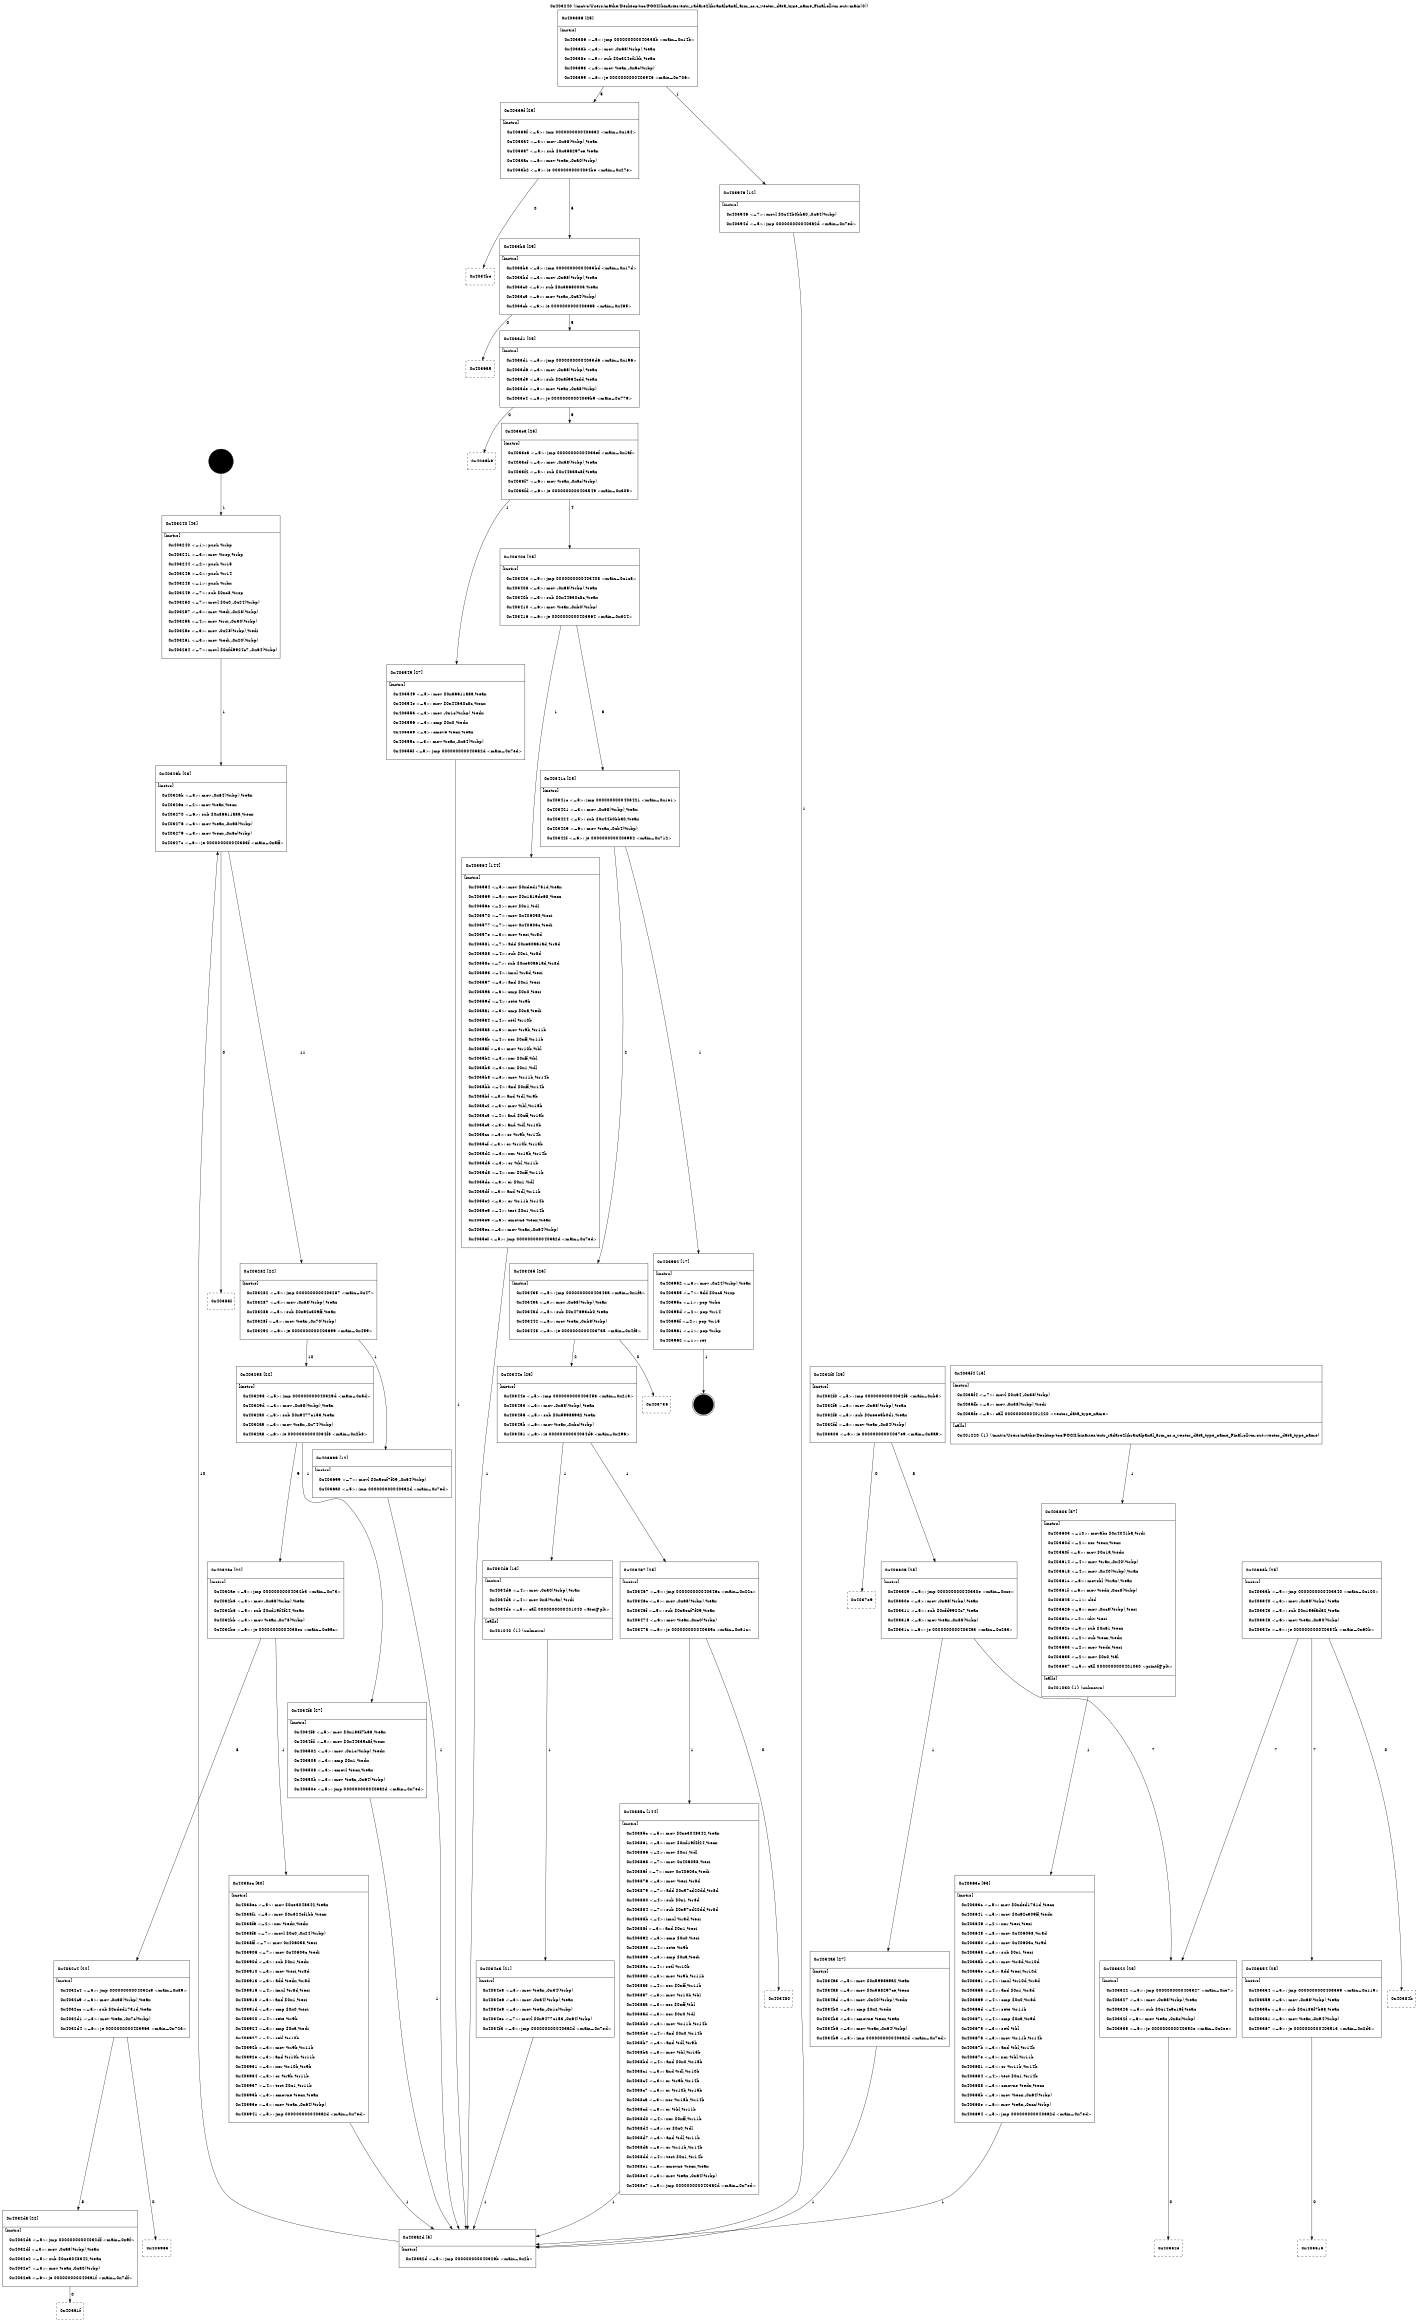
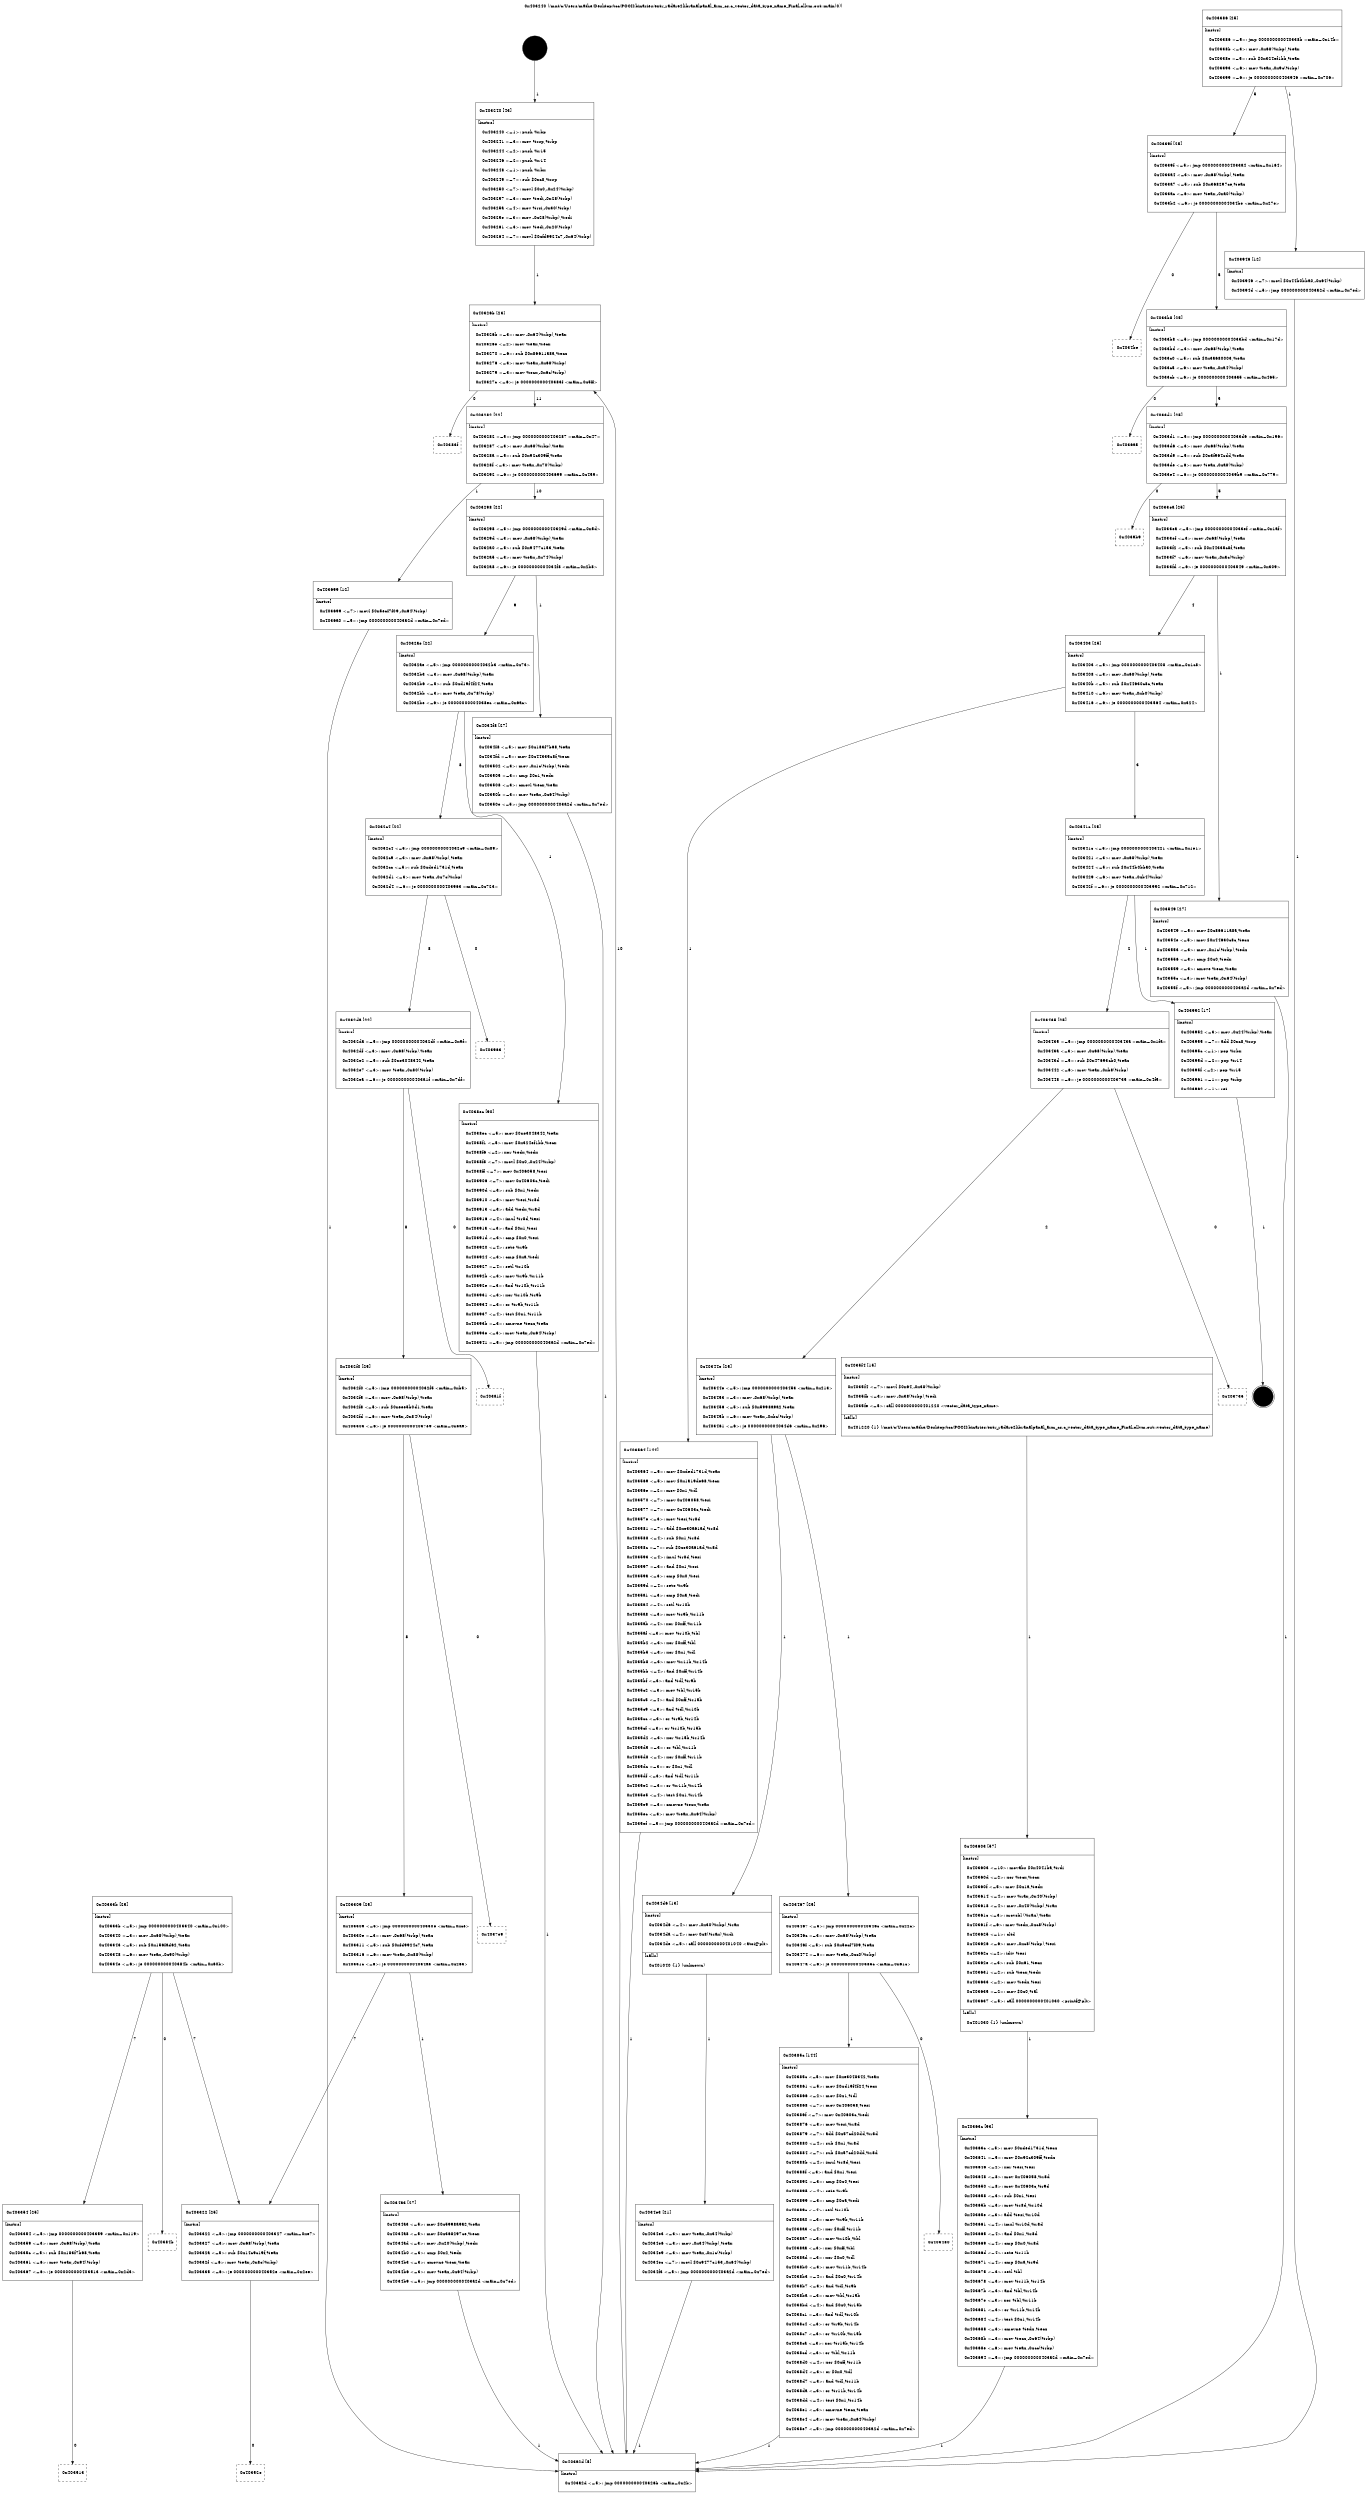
none -> (403, 1222)
